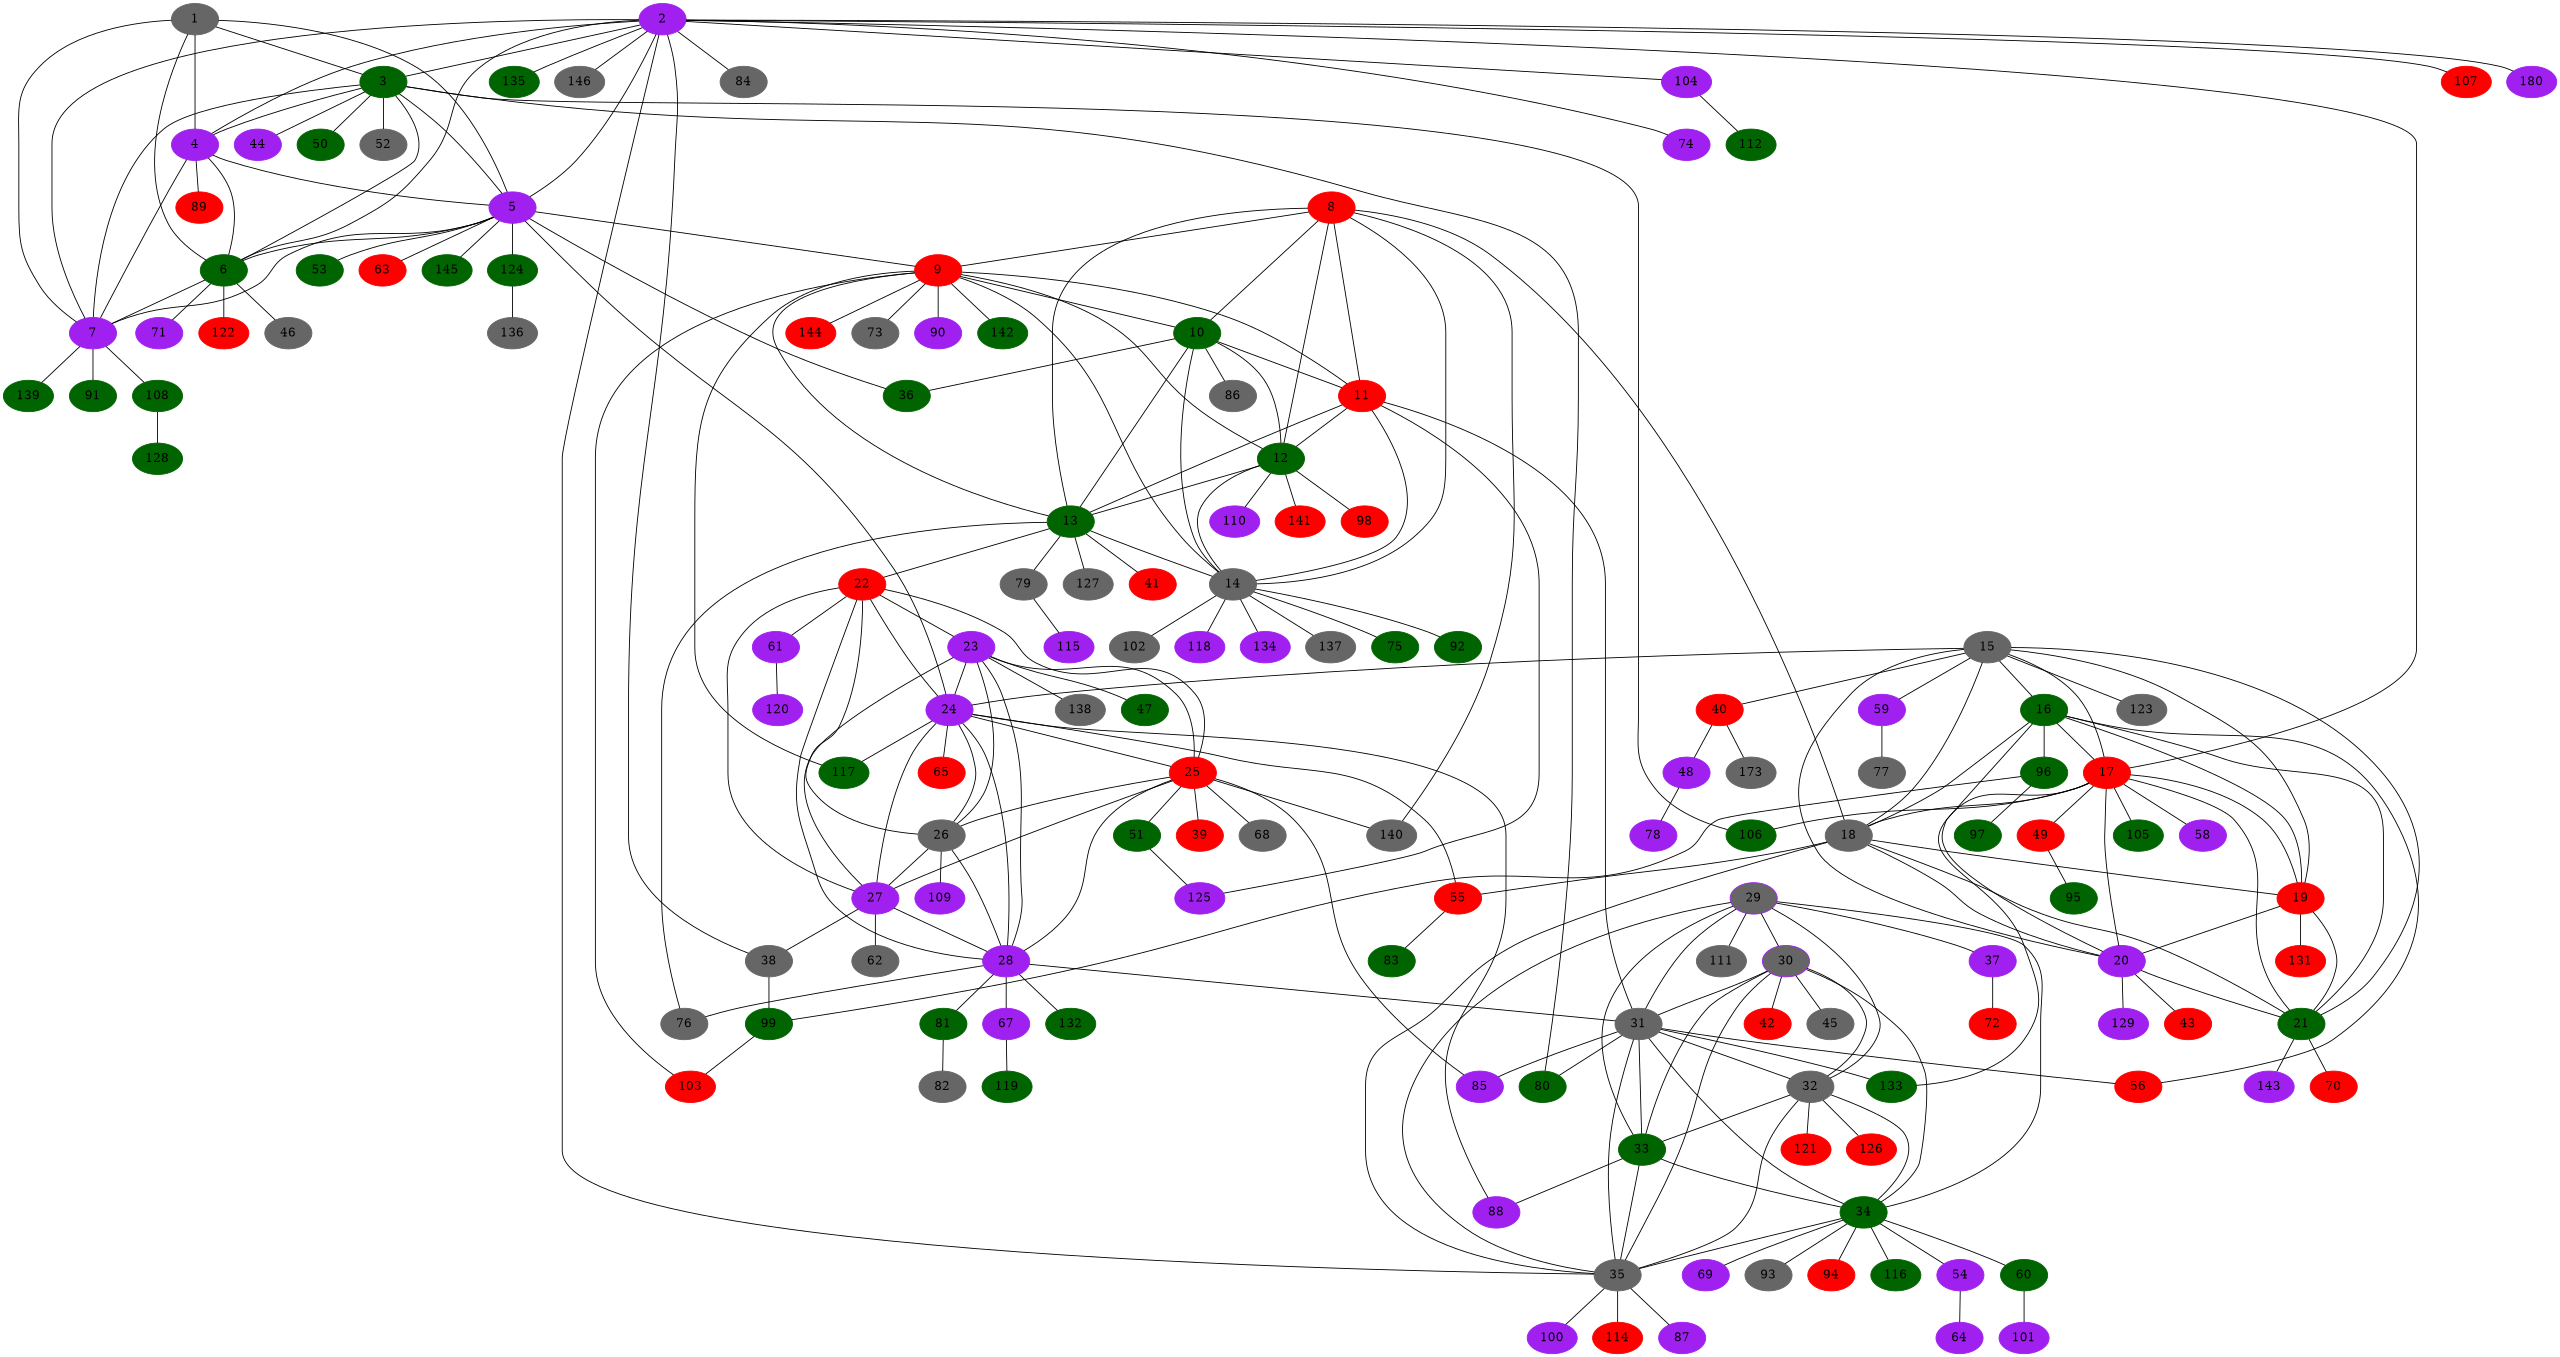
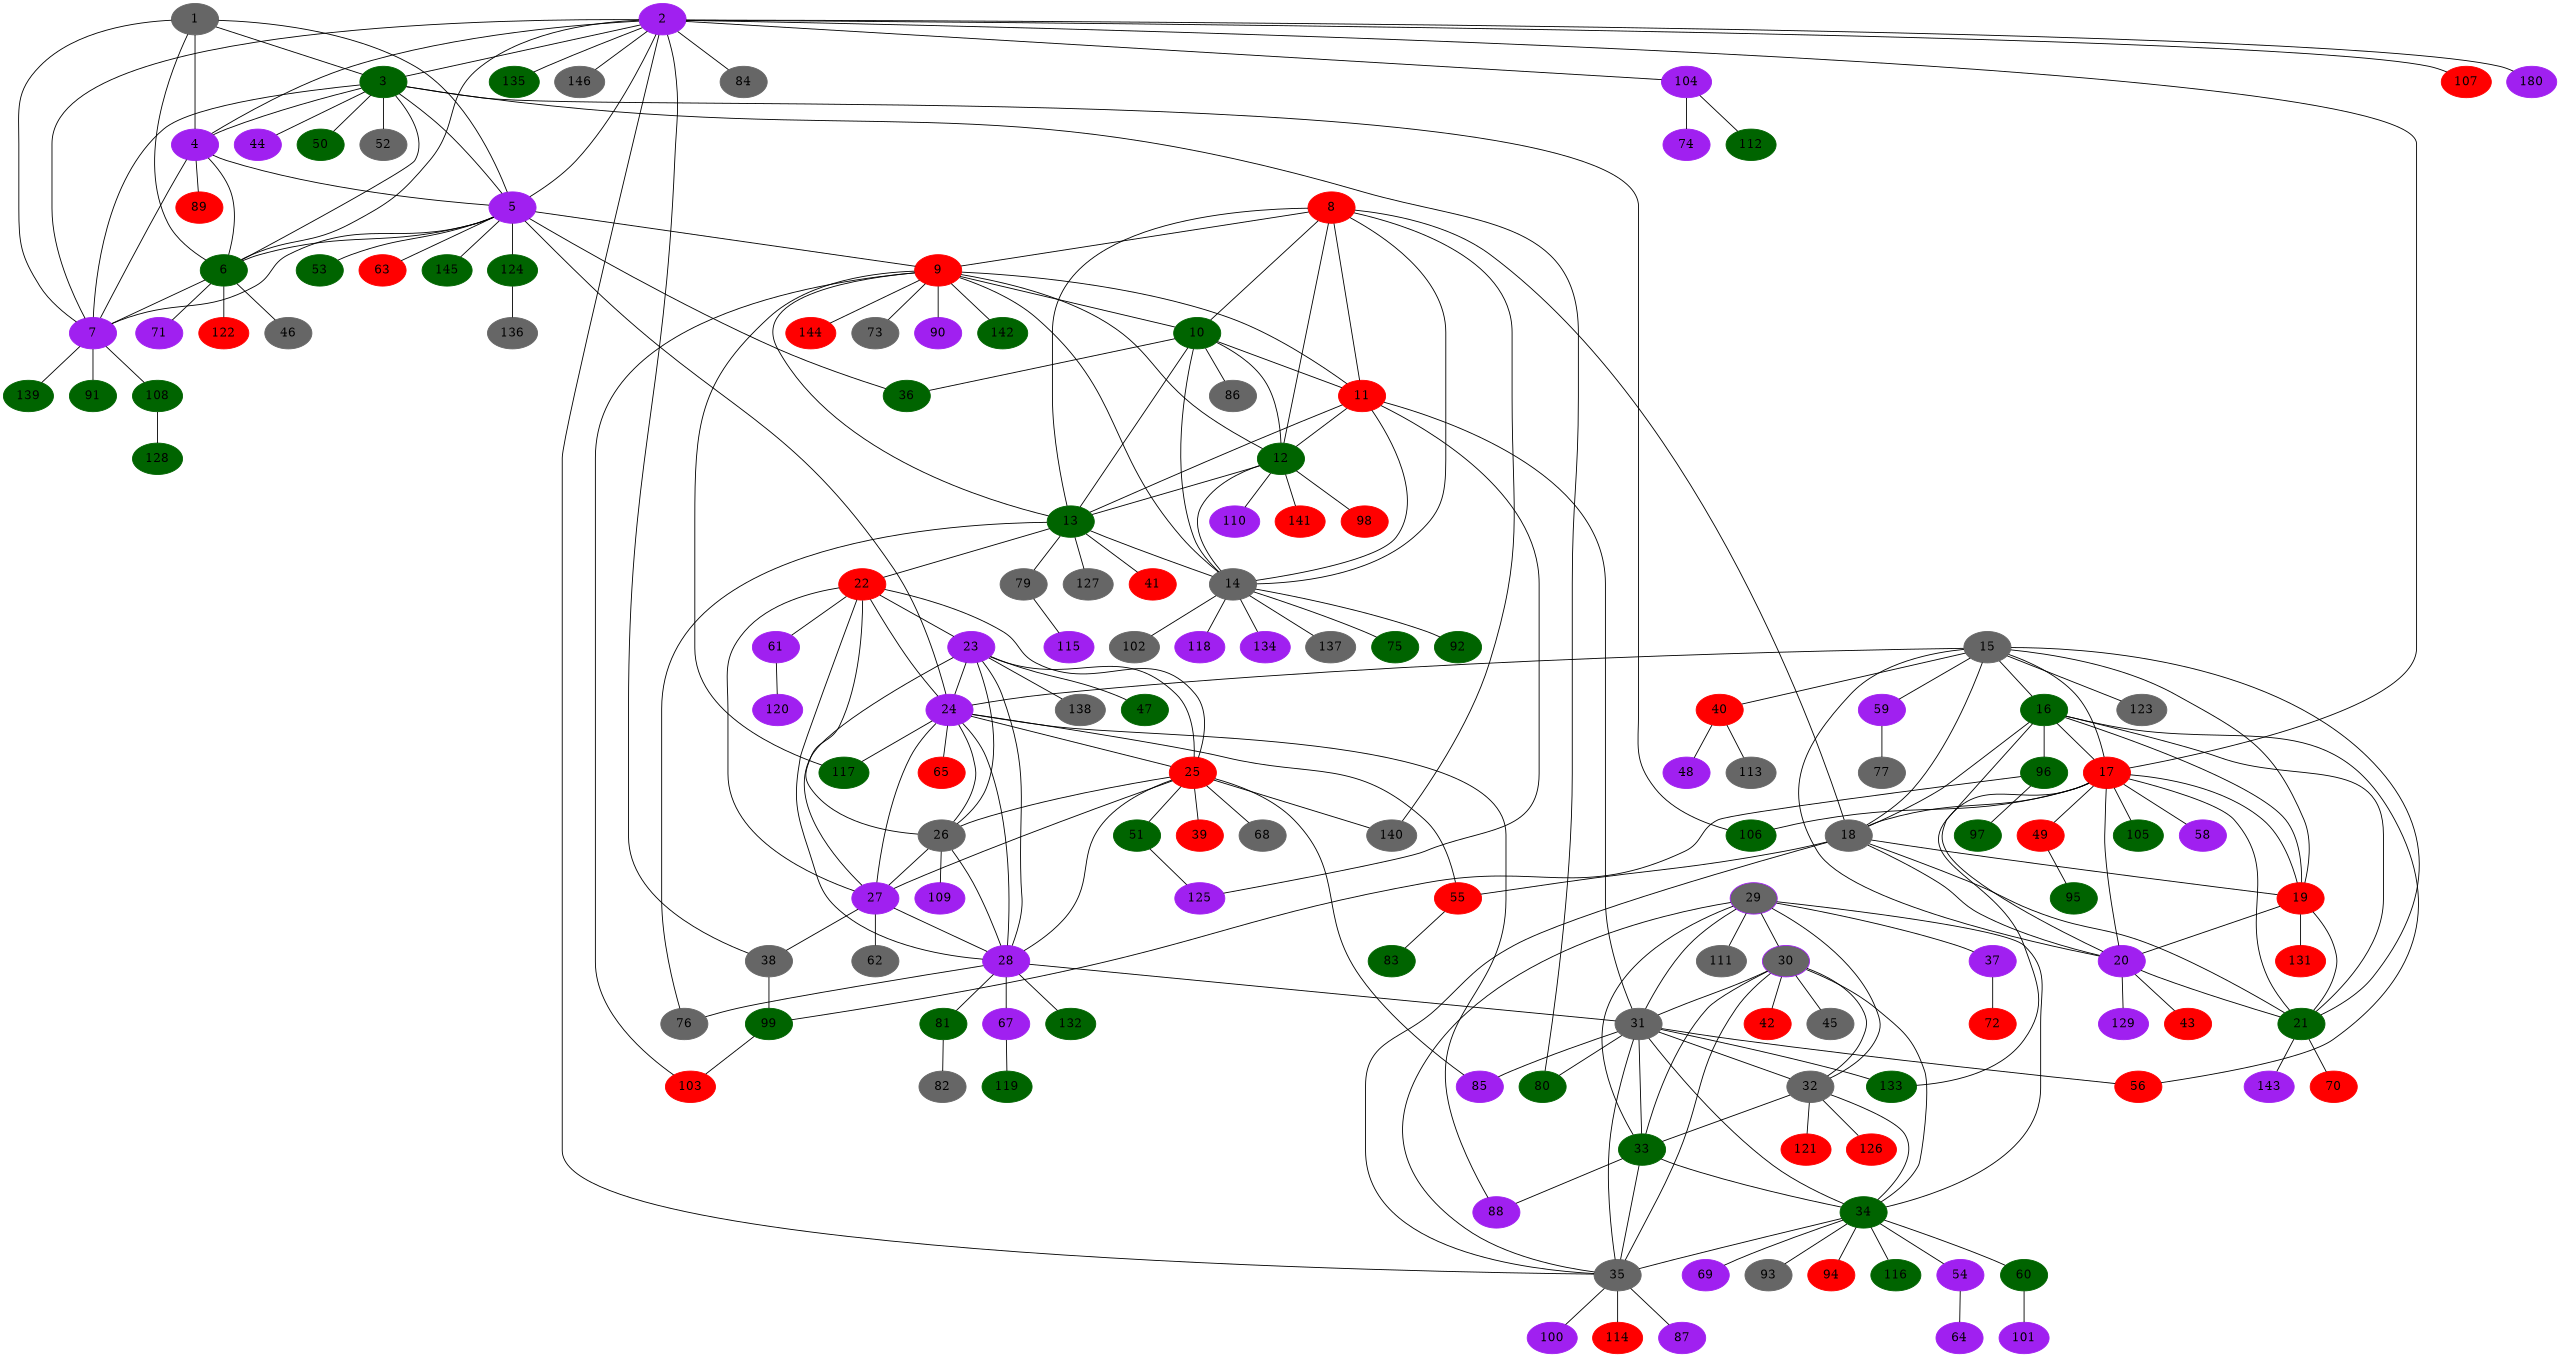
(1057, 38) -> (1687, 113)
(1751, 773) -> (1751, 773)
(1653, 836) -> none
(1748, 1212) -> none
